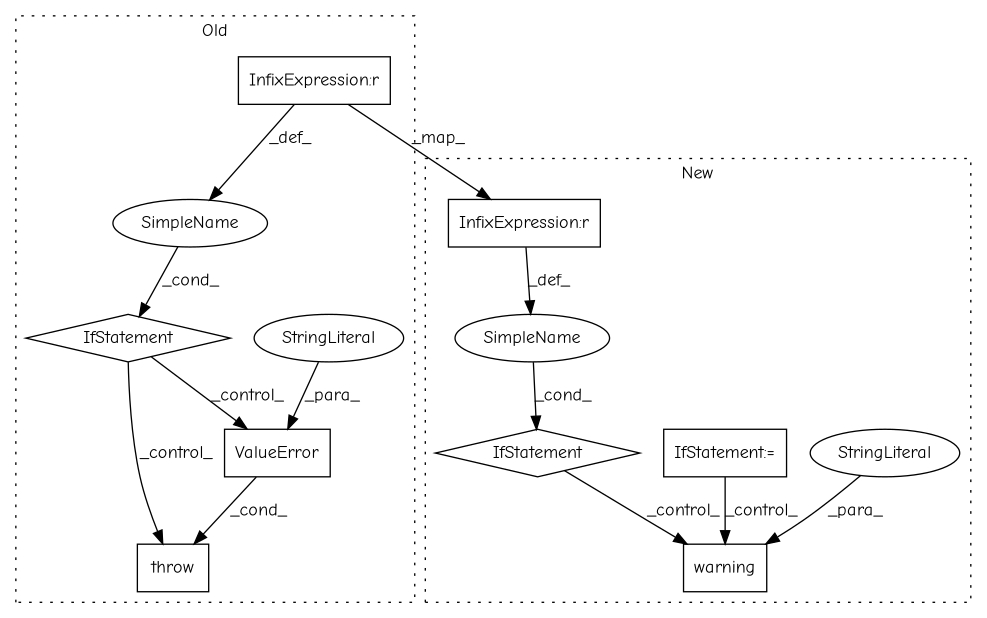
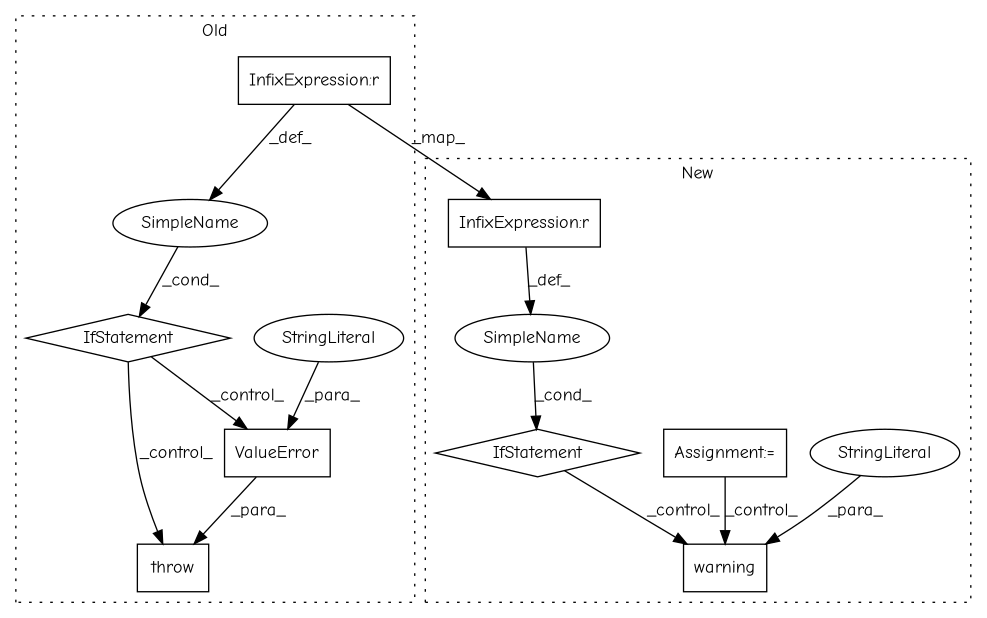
(725, 453) -> (725, 453)
(259, 511) -> (259, 511)
